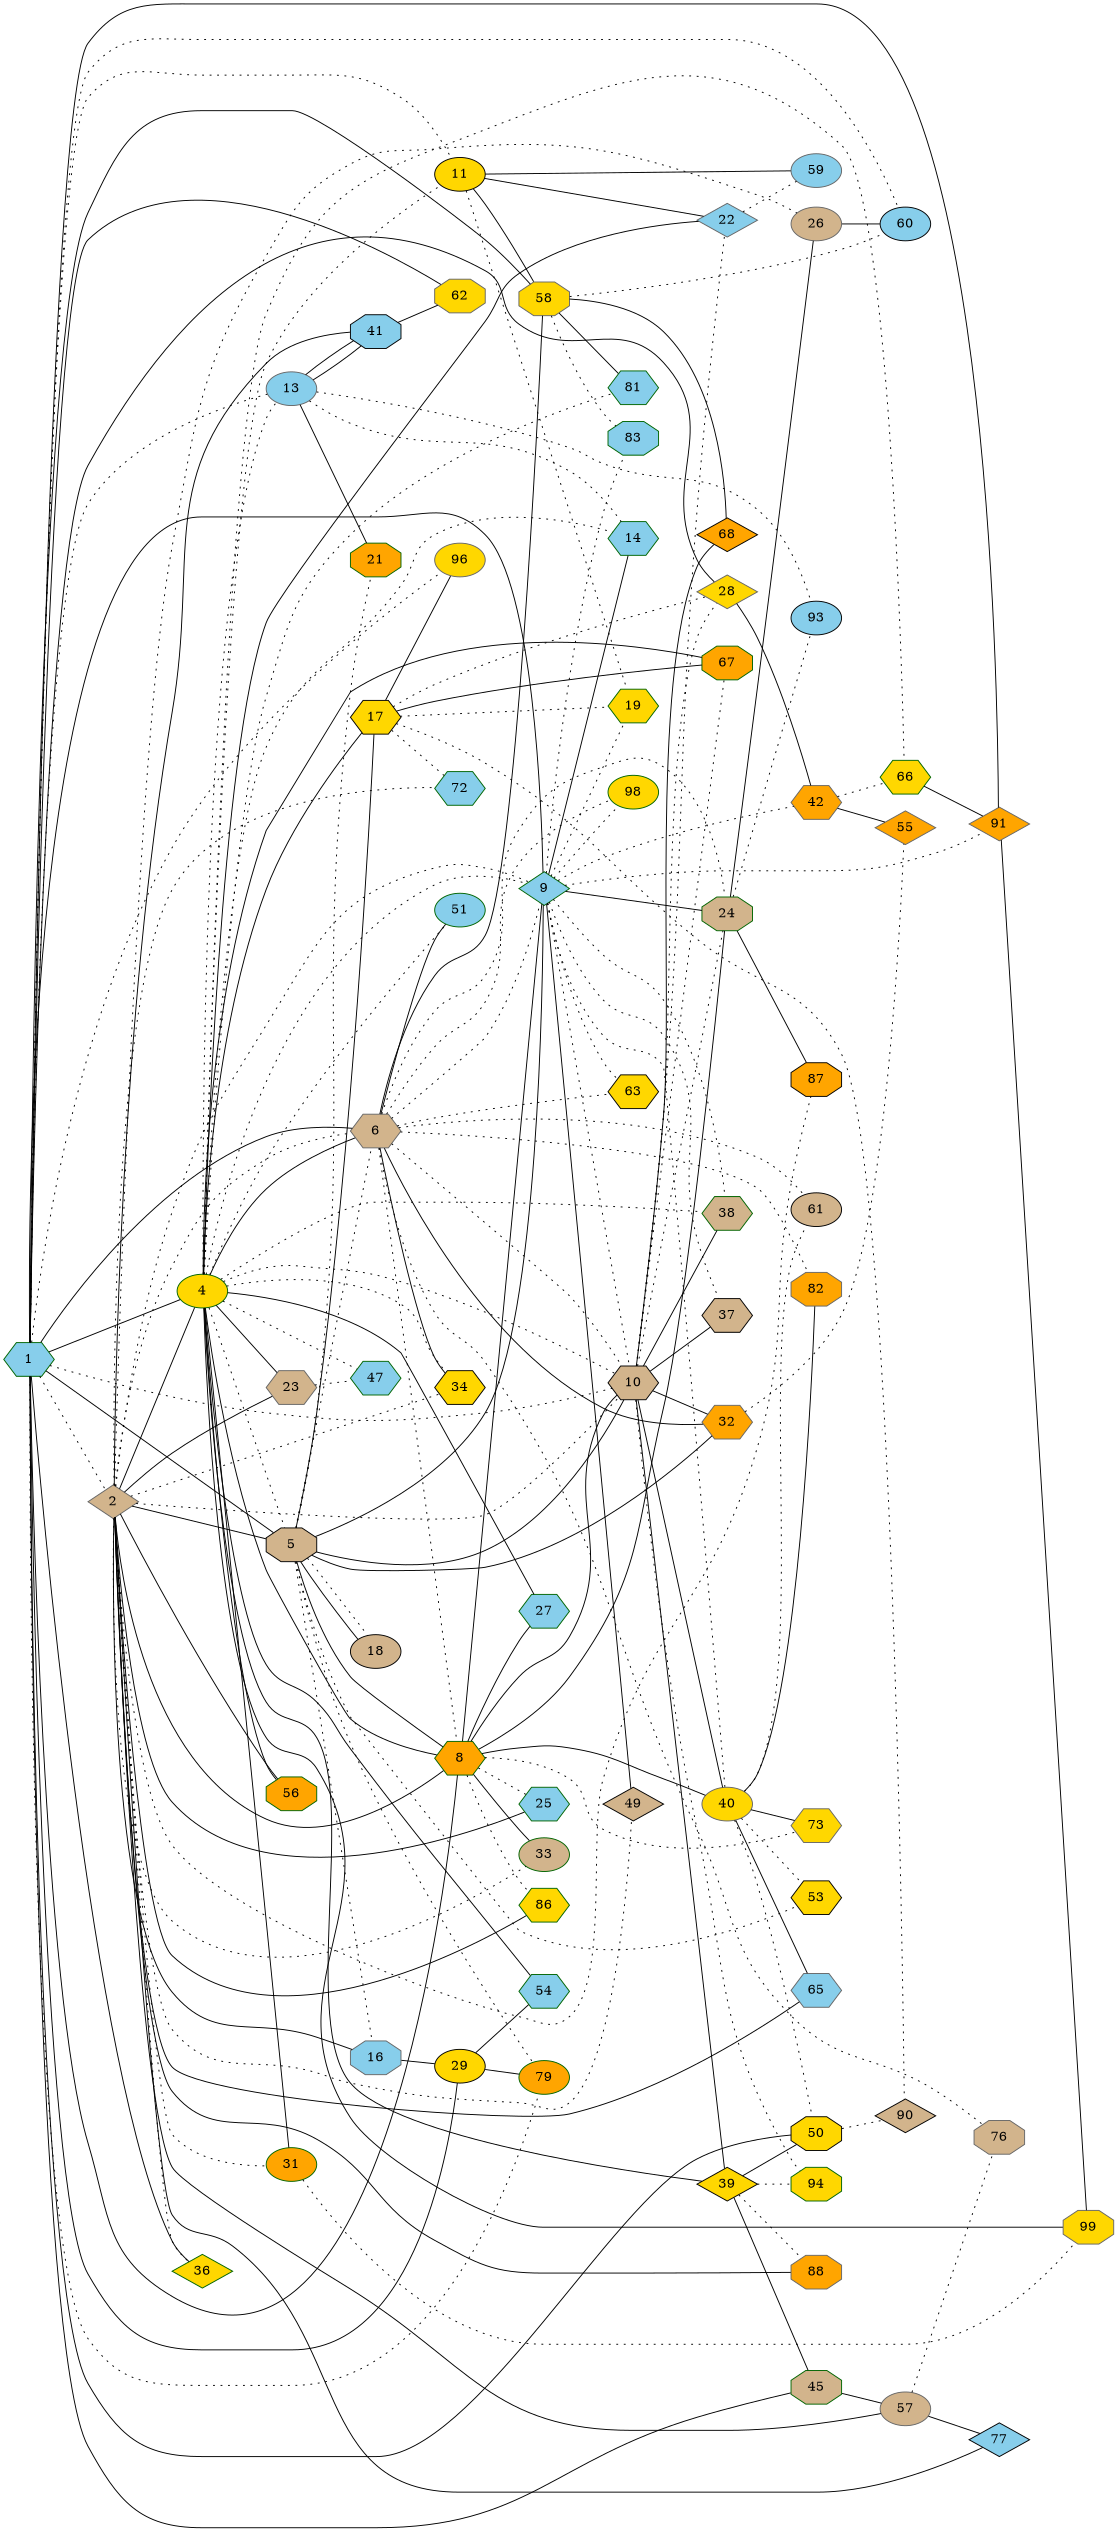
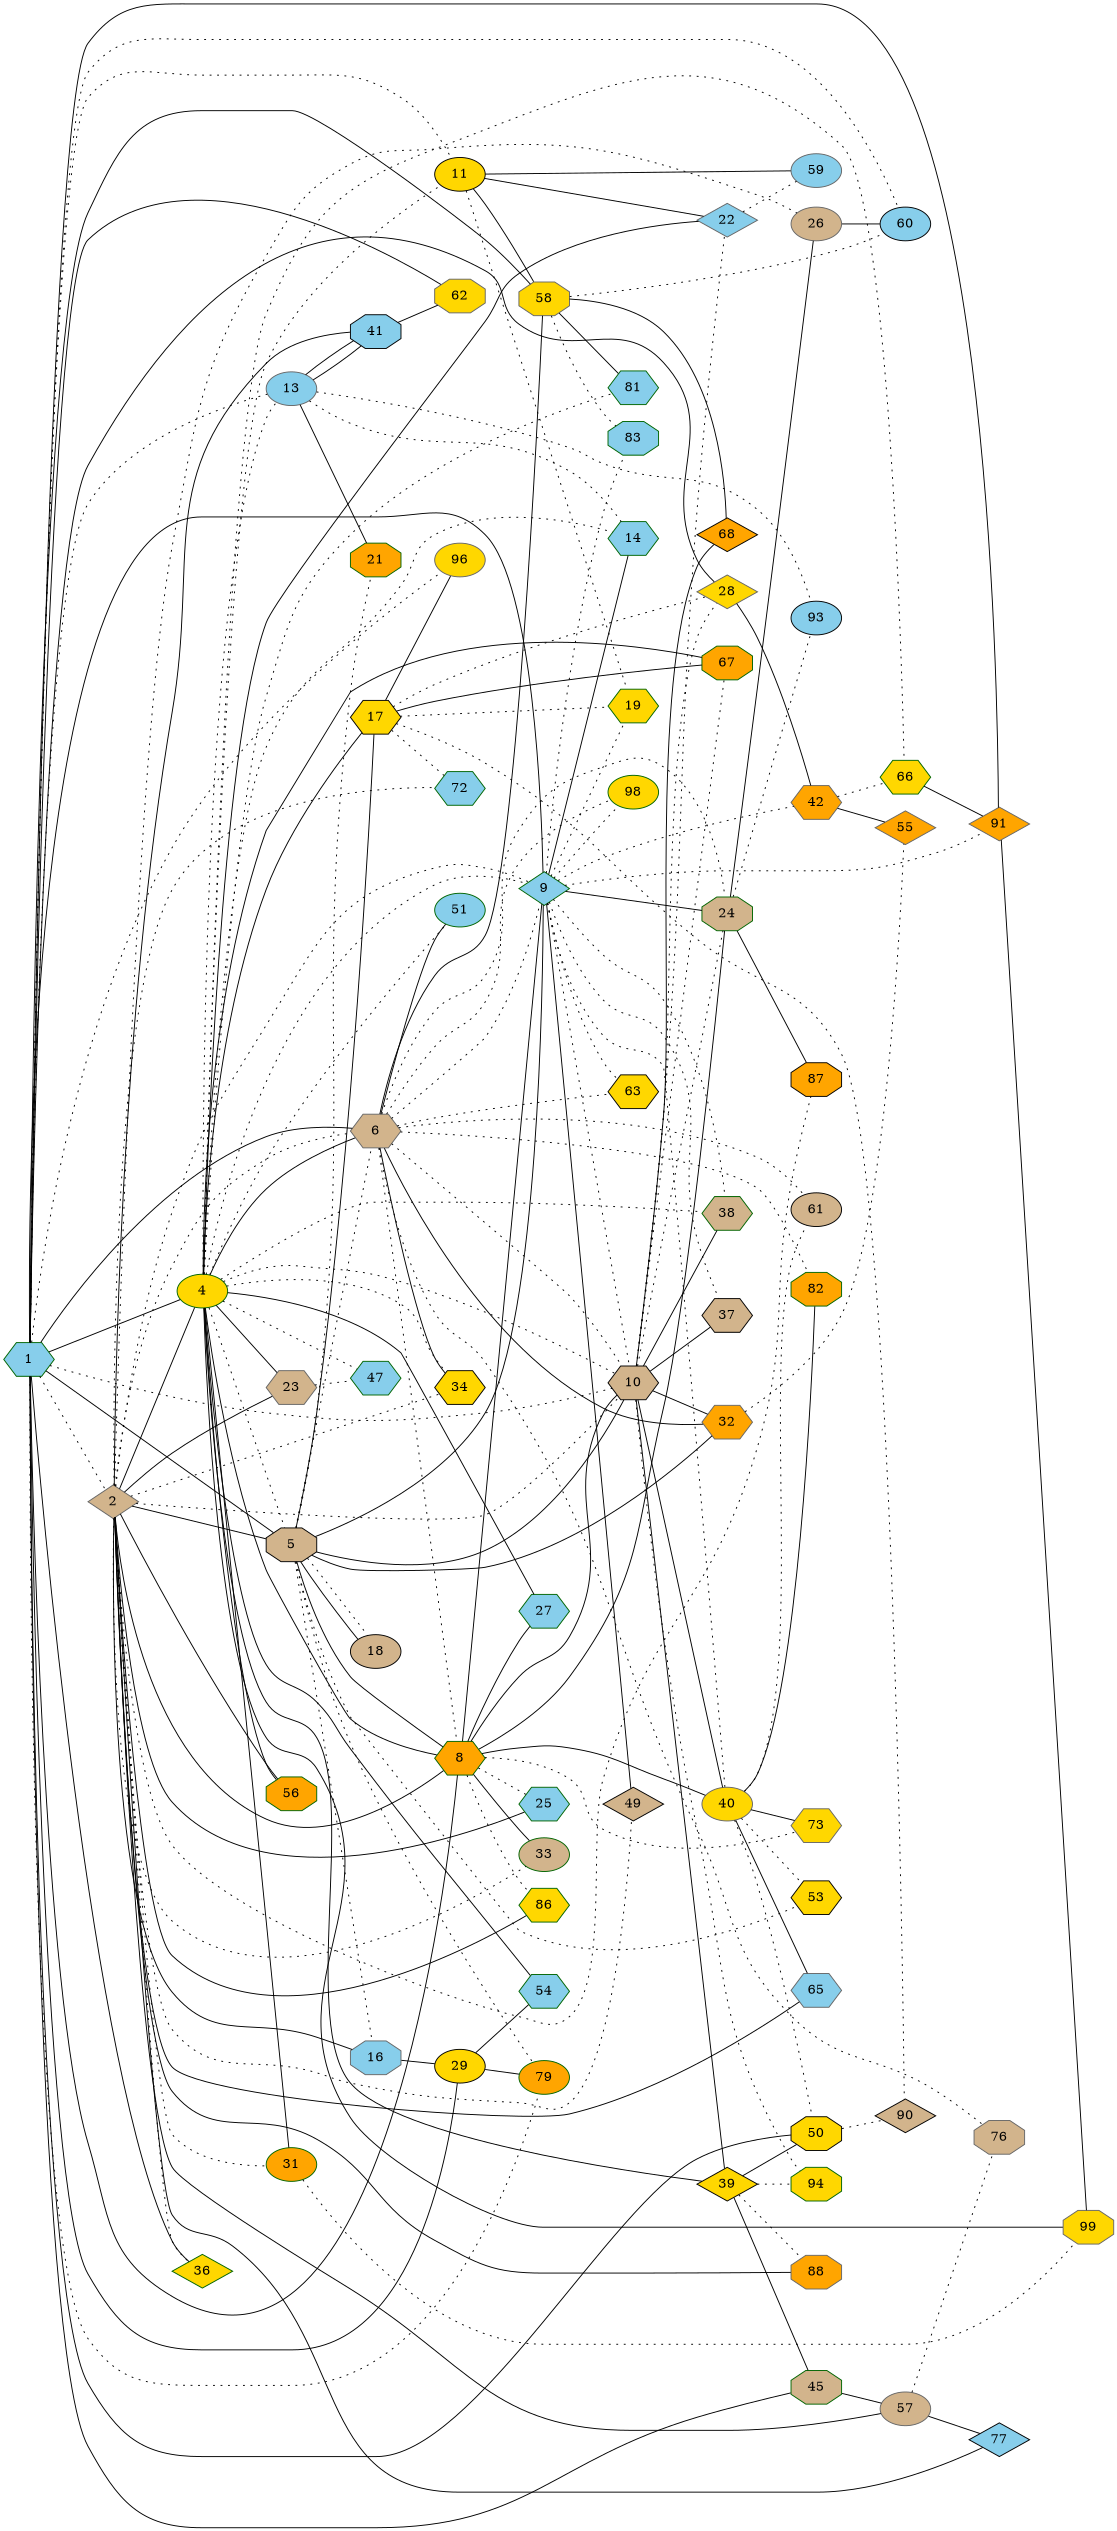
(816, 1289) -> (816, 1289)
